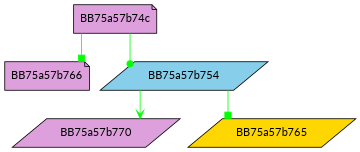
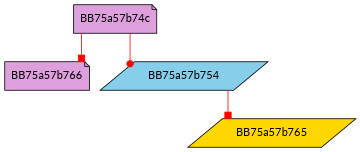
(82, 43) -> (82, 43)
(130, 47) -> (130, 47)
(228, 100) -> (228, 100)
(96, 133) -> none
